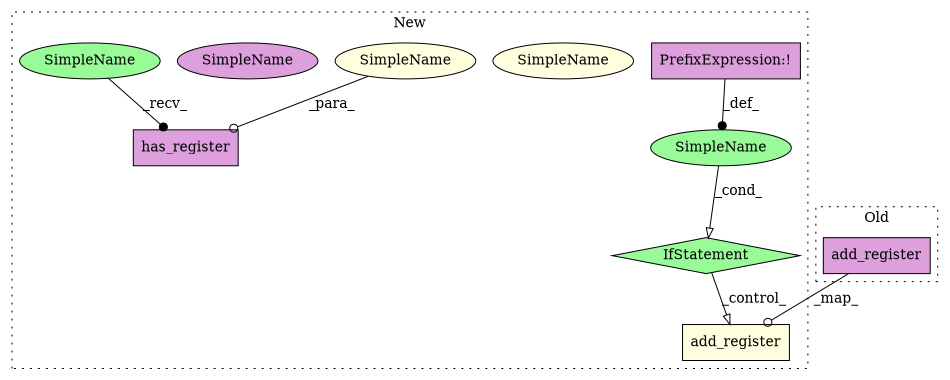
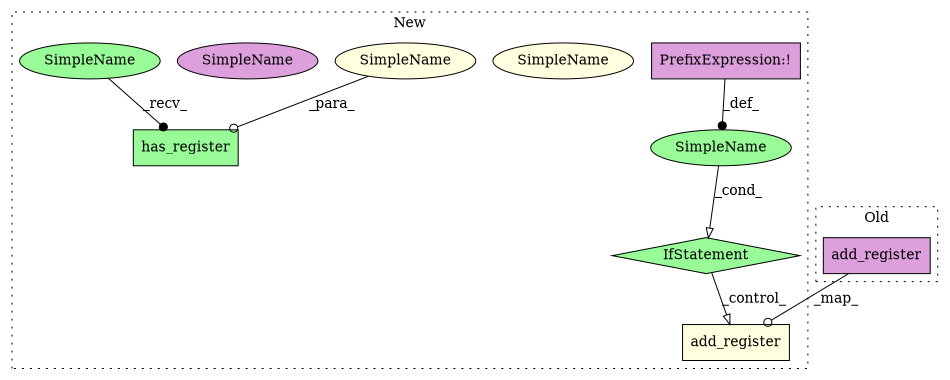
(186, 148) -> (186, 148)
